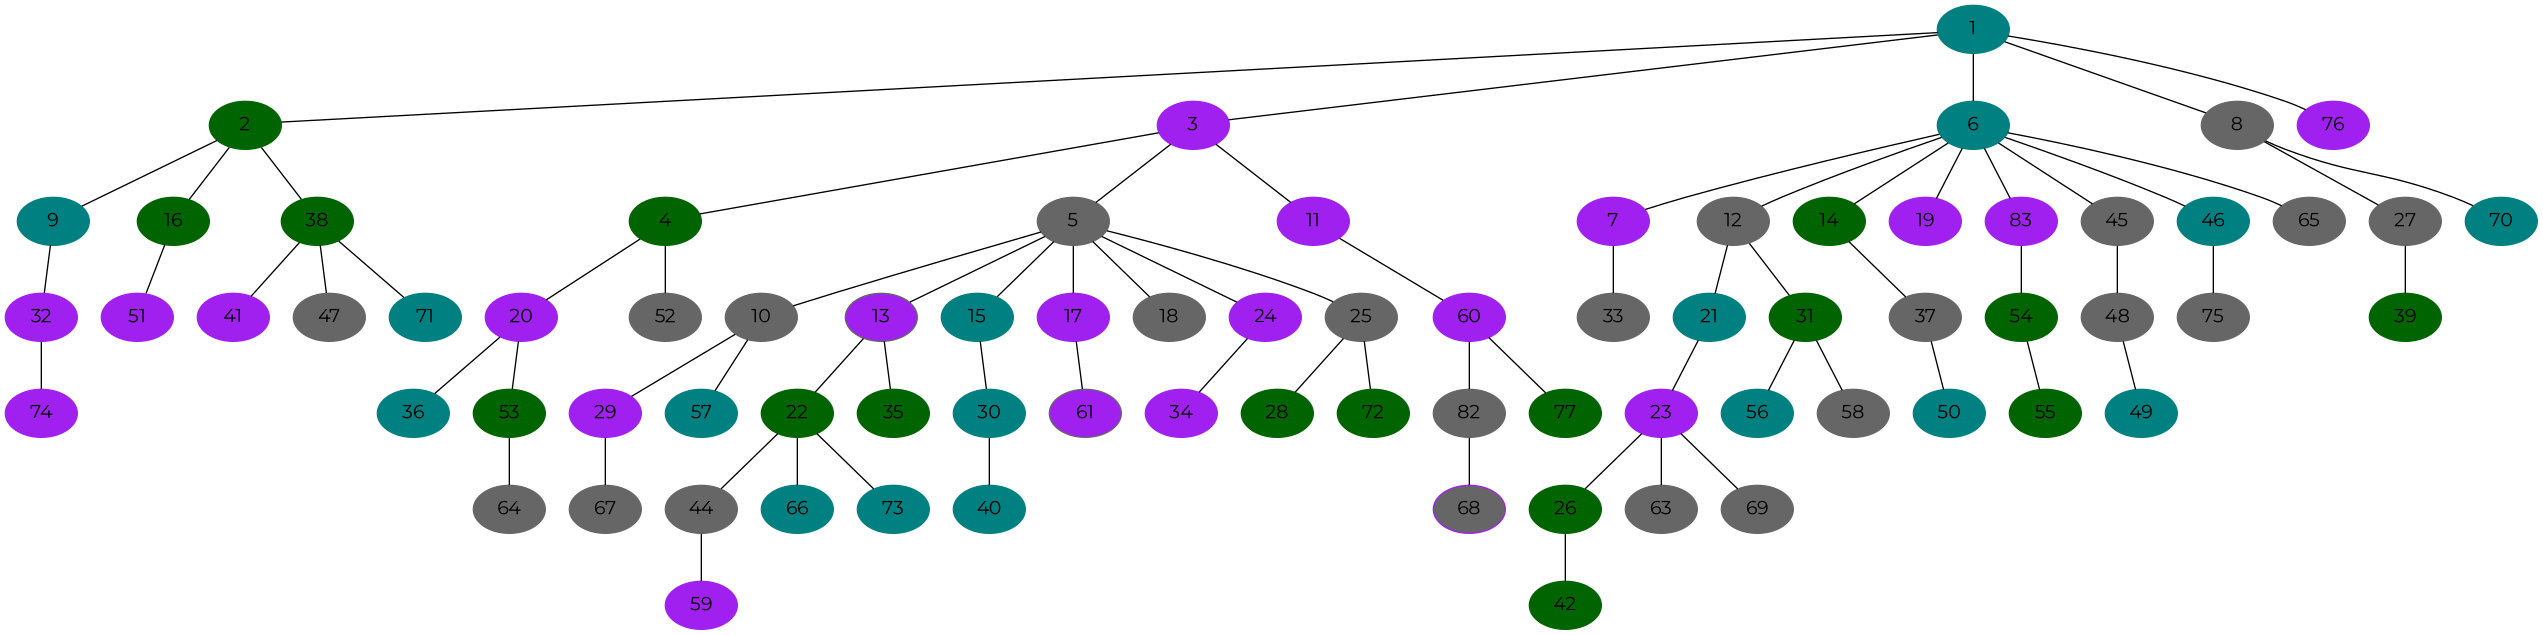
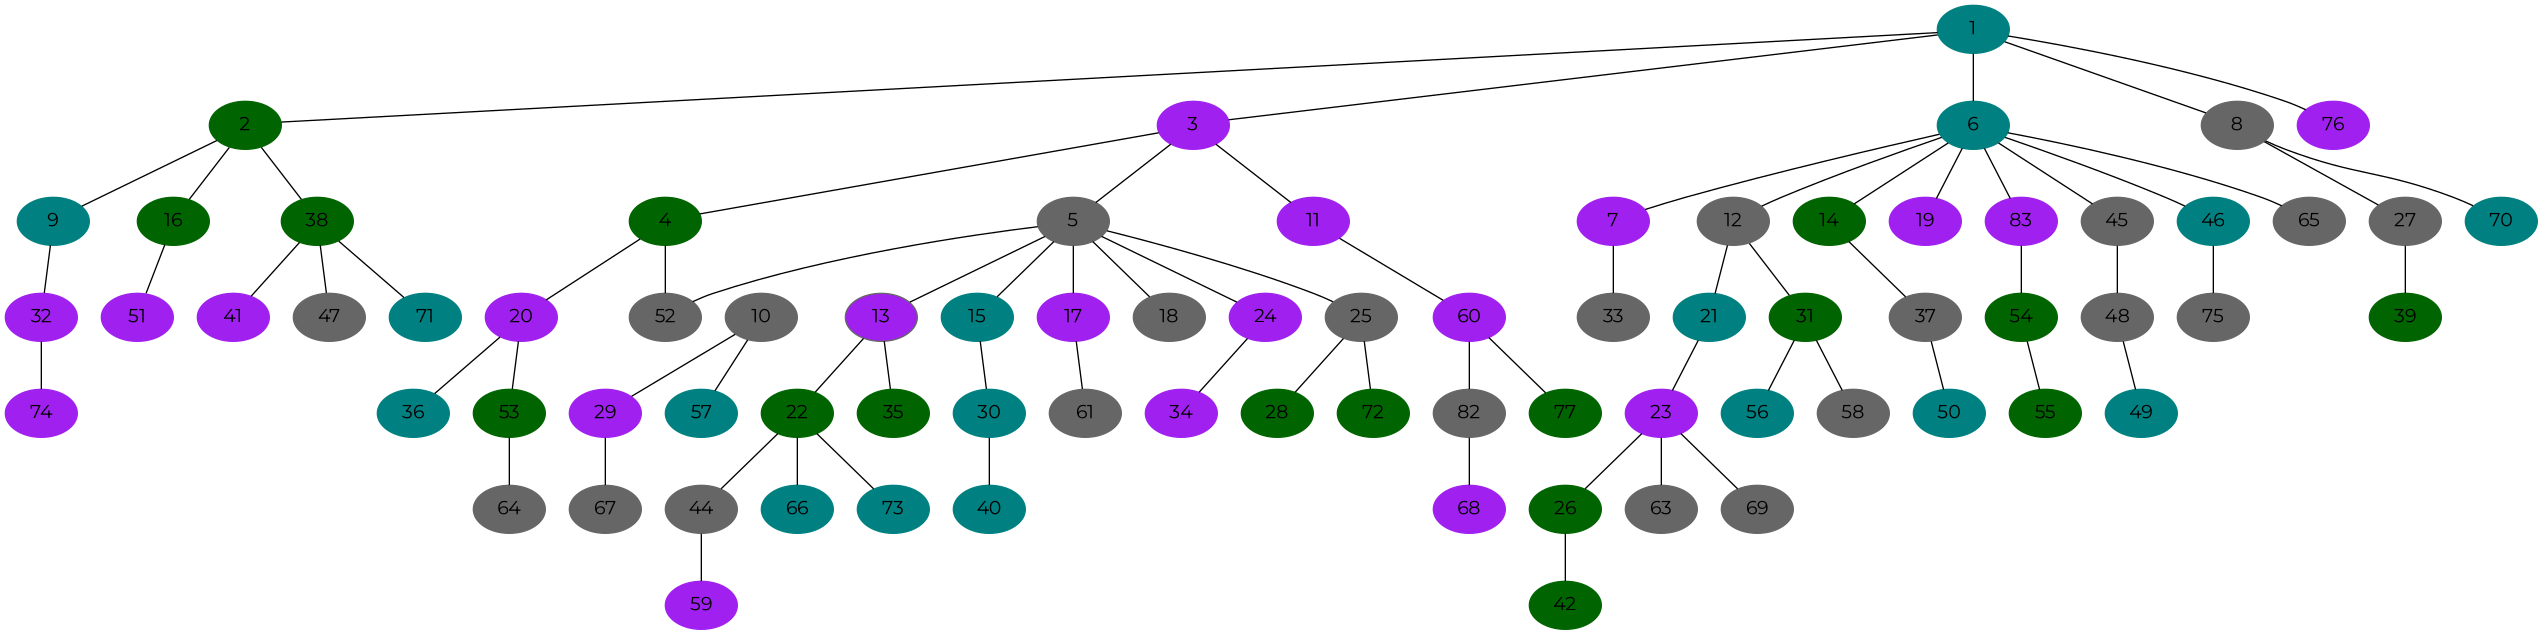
(917, 268) -> (863, 255)
(1085, 413) -> (1085, 413)
(1469, 509) -> (1469, 509)
